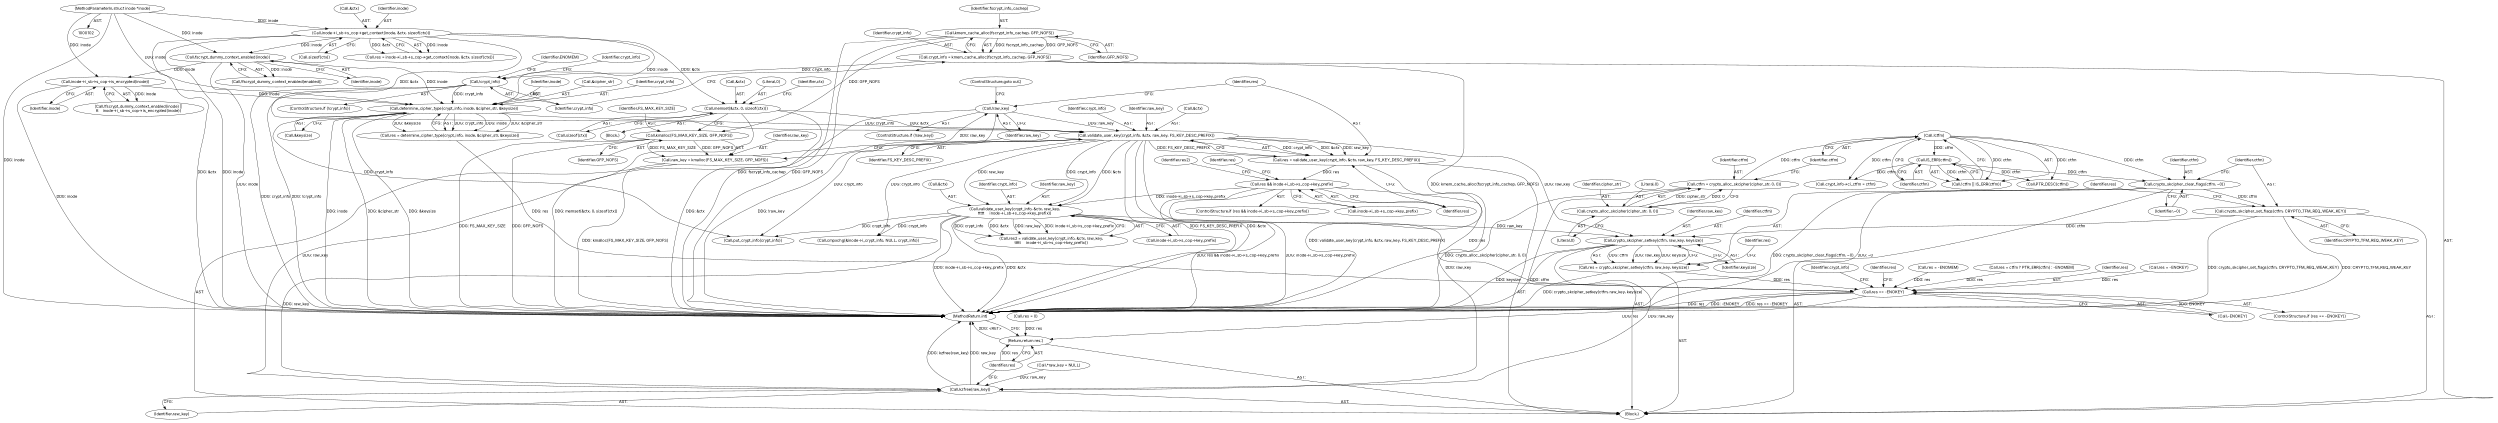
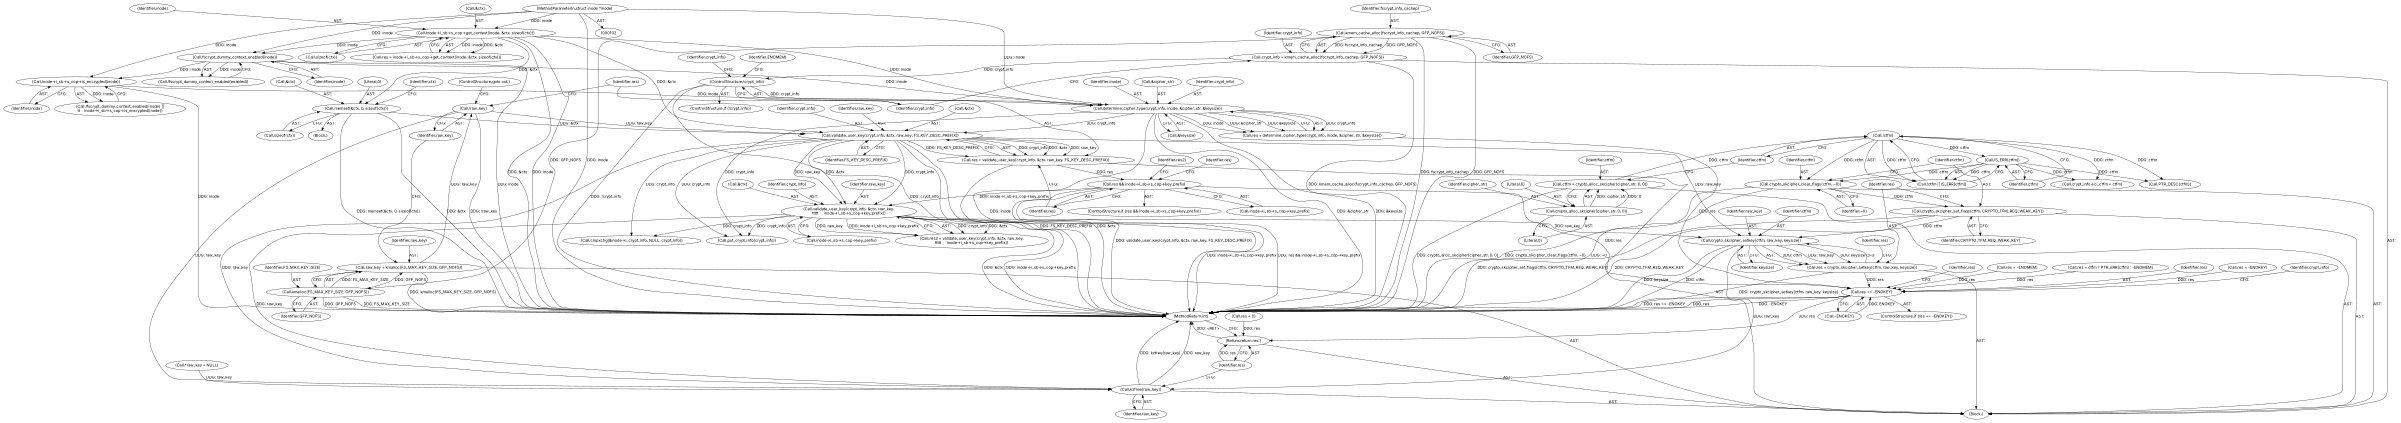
(485, 82) -> (737, 82)
(717, 120) -> (327, 275)
(905, 136) -> none
